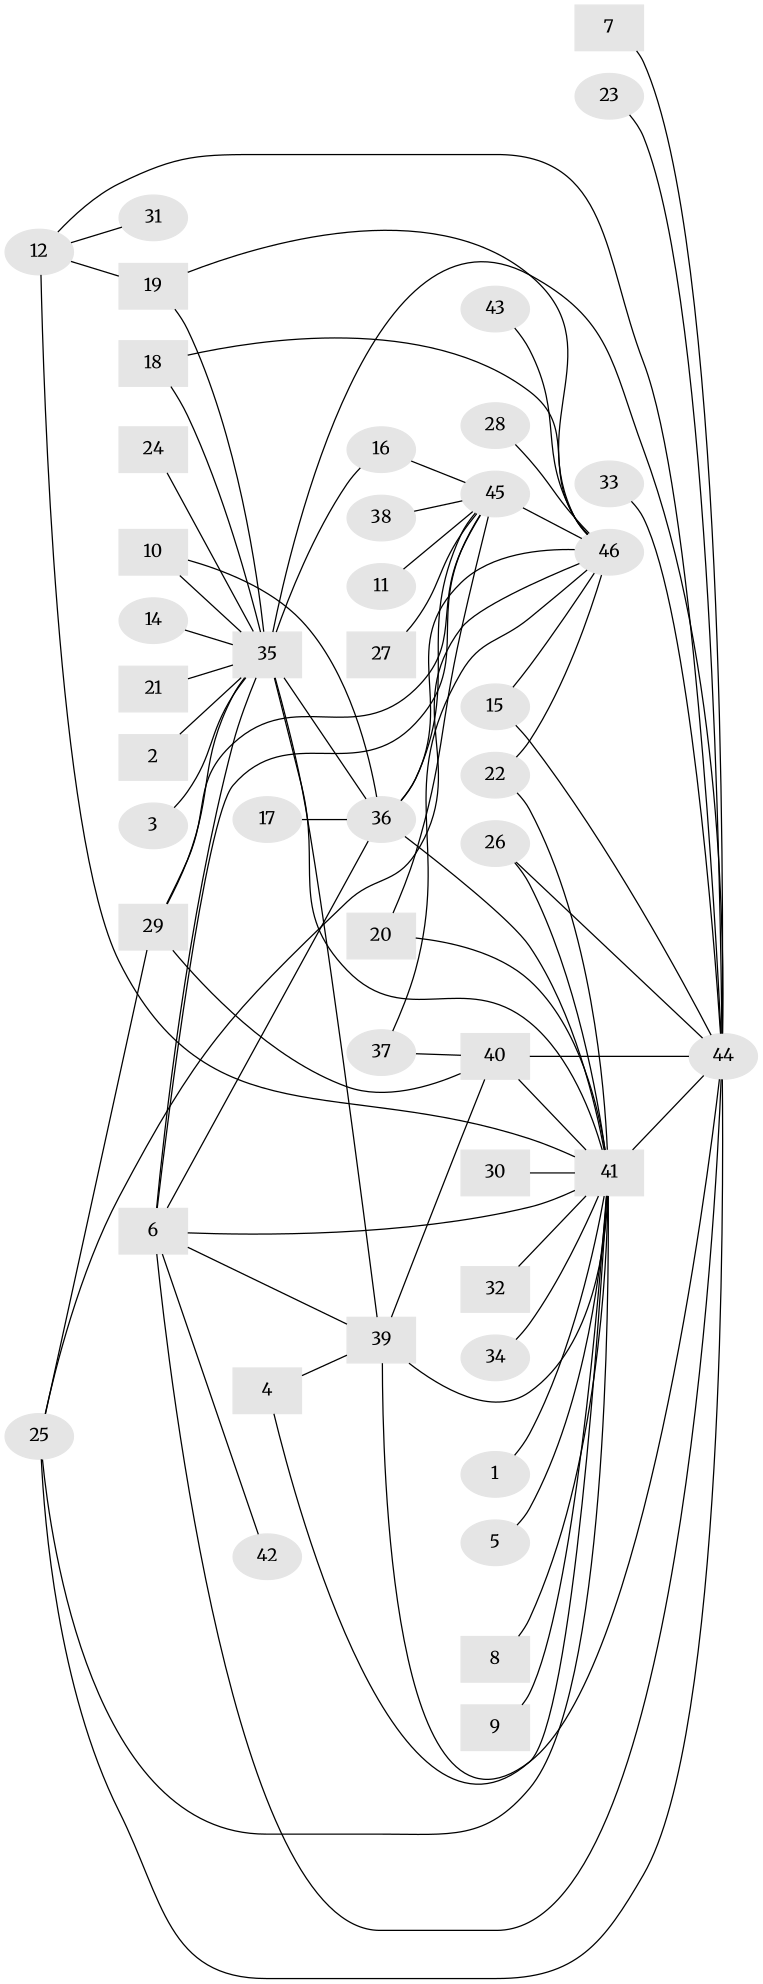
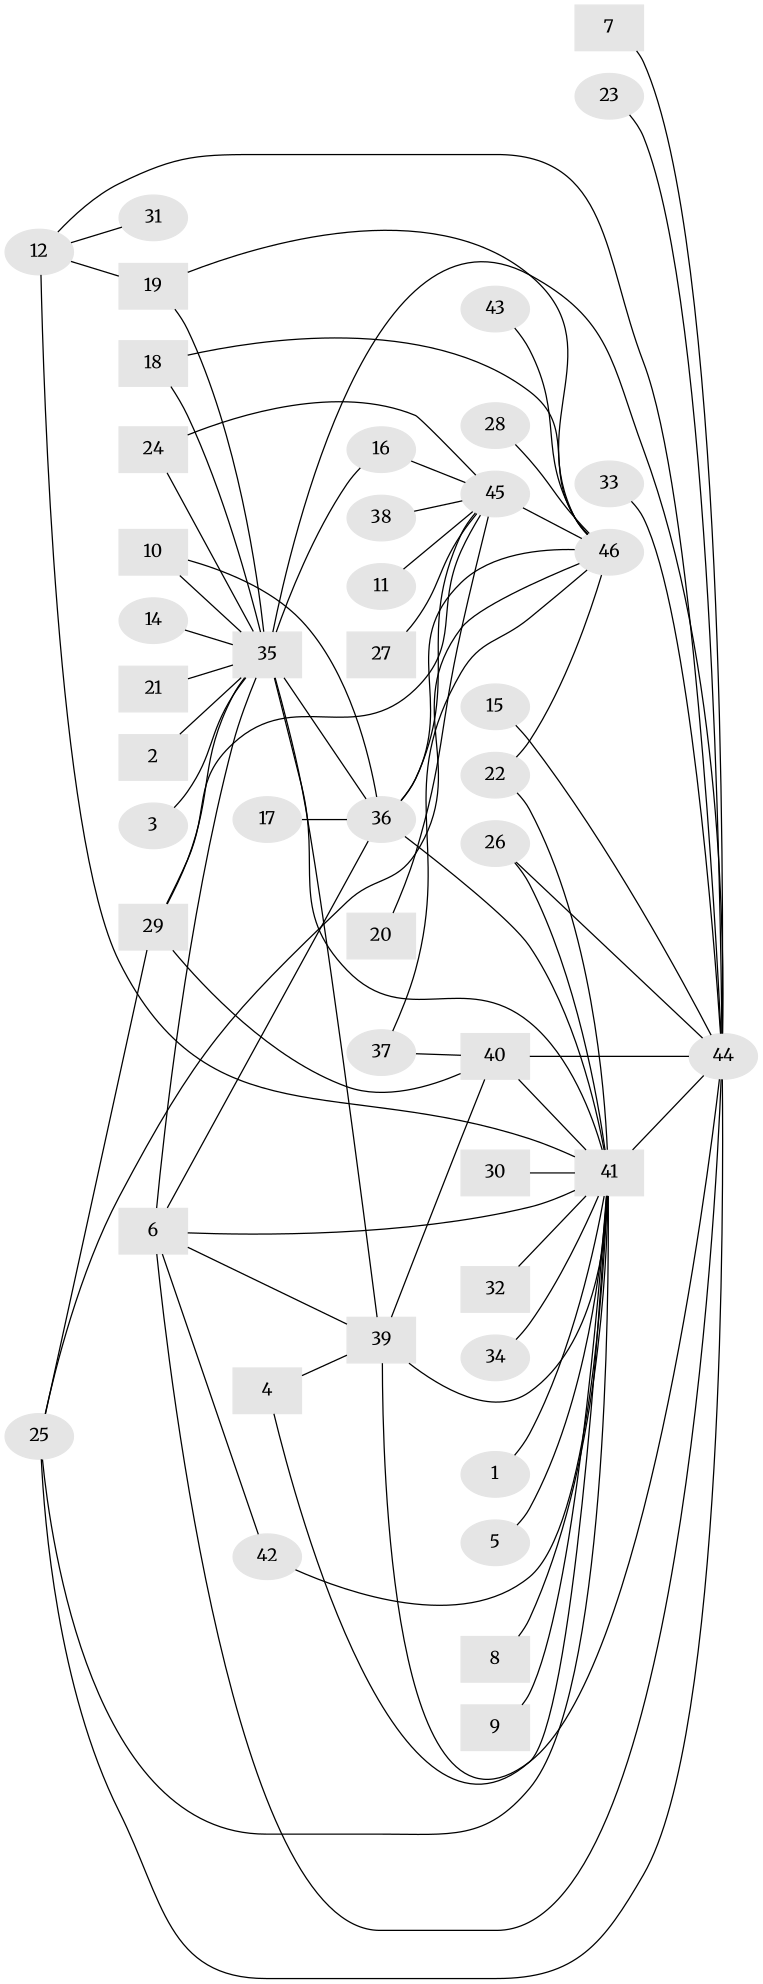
(555, 631) -> none
(231, 789) -> (335, 402)
(551, 1005) -> (545, 1556)
